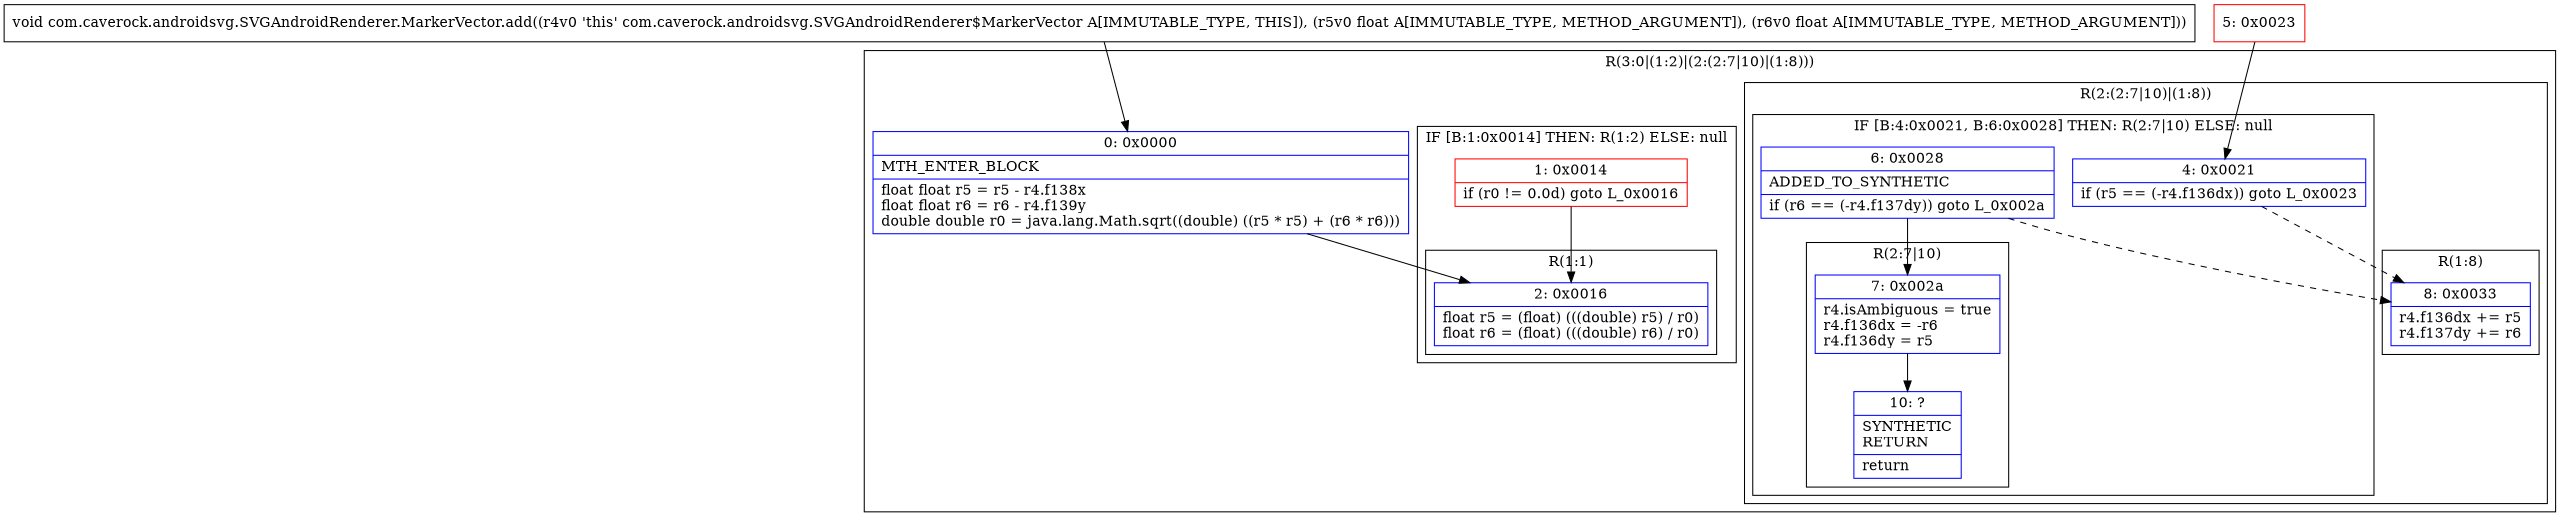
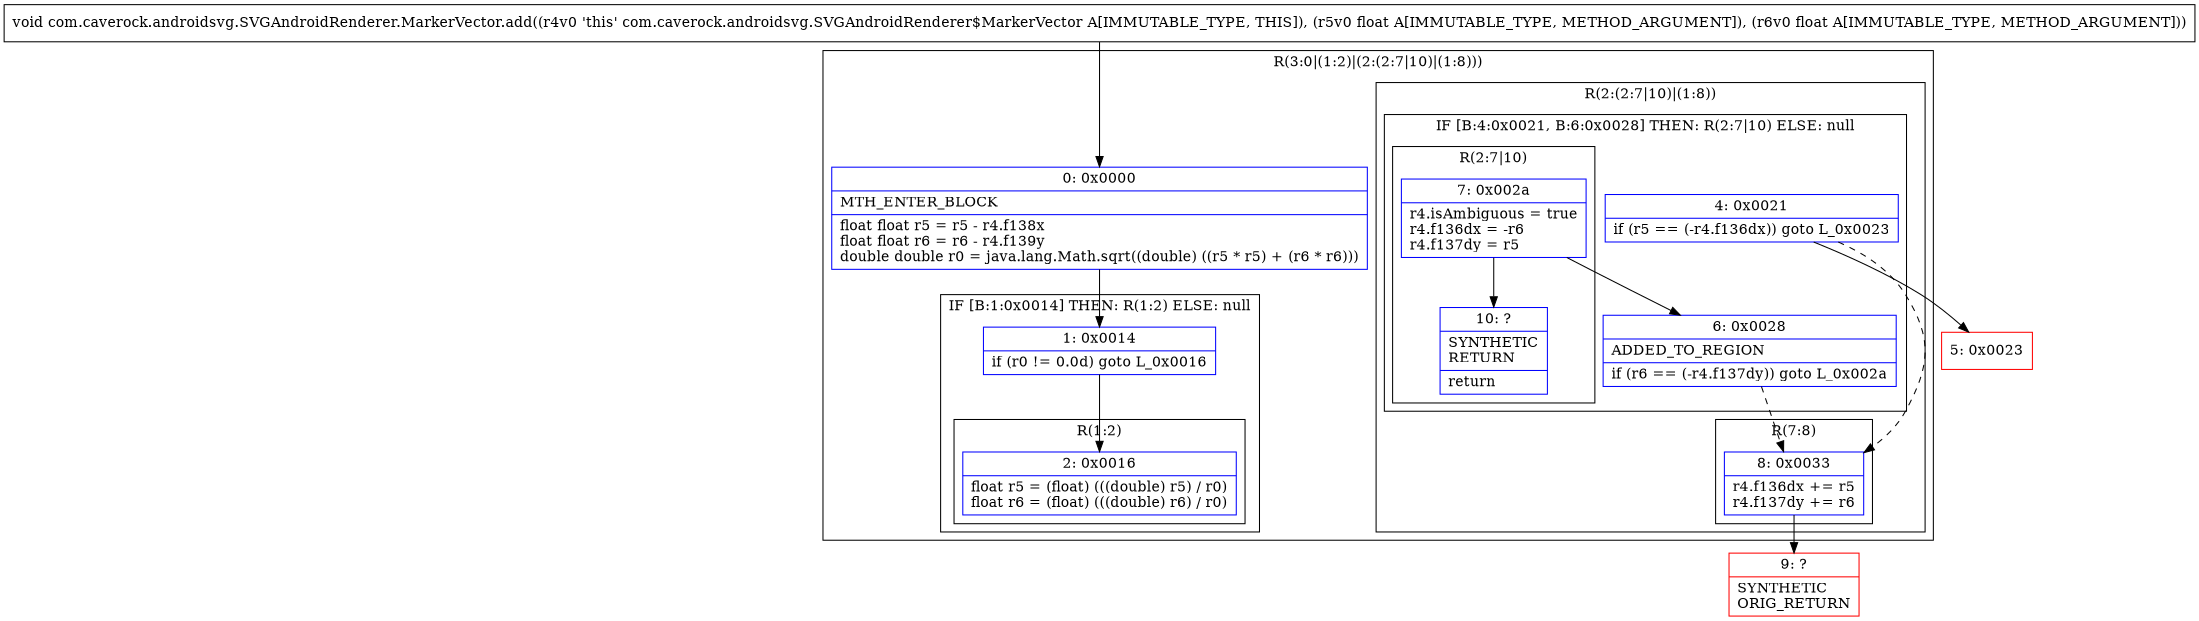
(2241, 95) -> (1868, 266)
(1860, 182) -> (1688, 350)
(1571, 183) -> (1100, 351)
(1908, 236) -> (1619, 284)
(1383, 257) -> (1100, 288)
(1571, 262) -> (1100, 431)
(2461, 262) -> (1794, 431)
(1879, 341) -> (1465, 245)
none -> (1794, 585)
